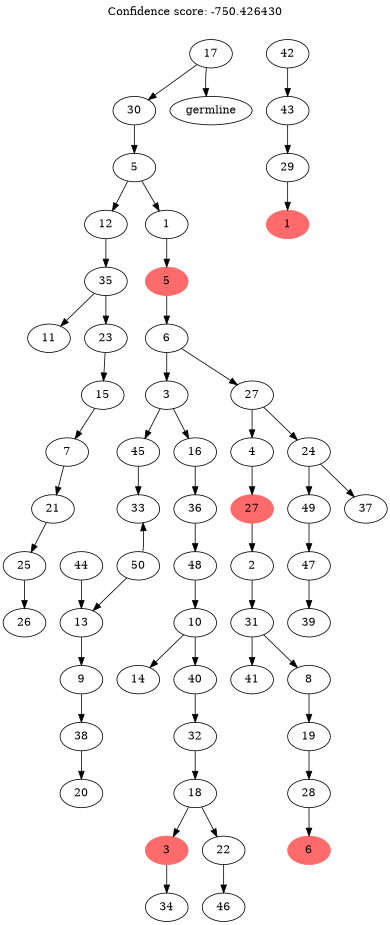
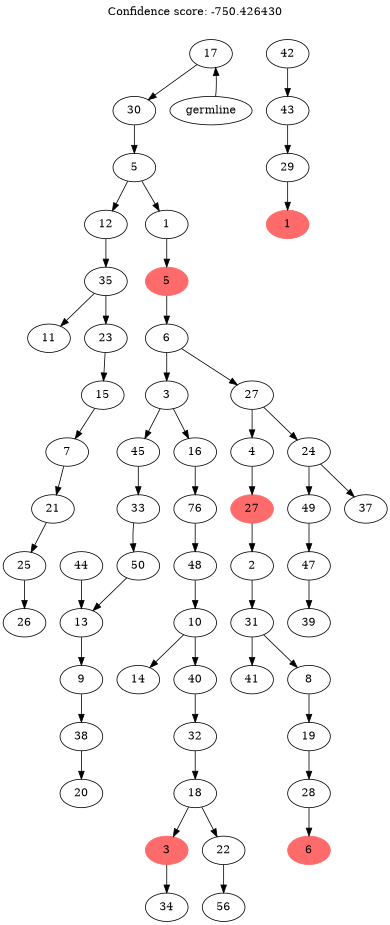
(206, 78) -> (216, 86)
(195, 509) -> (195, 509)
(144, 541) -> (133, 533)
(224, 907) -> (224, 907)
